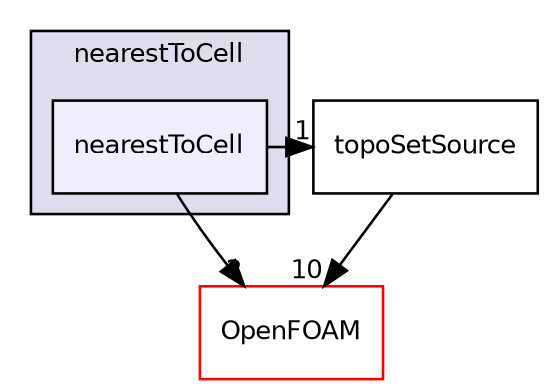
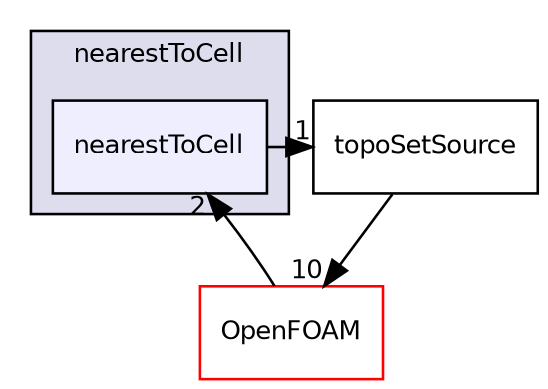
(201, 230) -> (250, 250)
